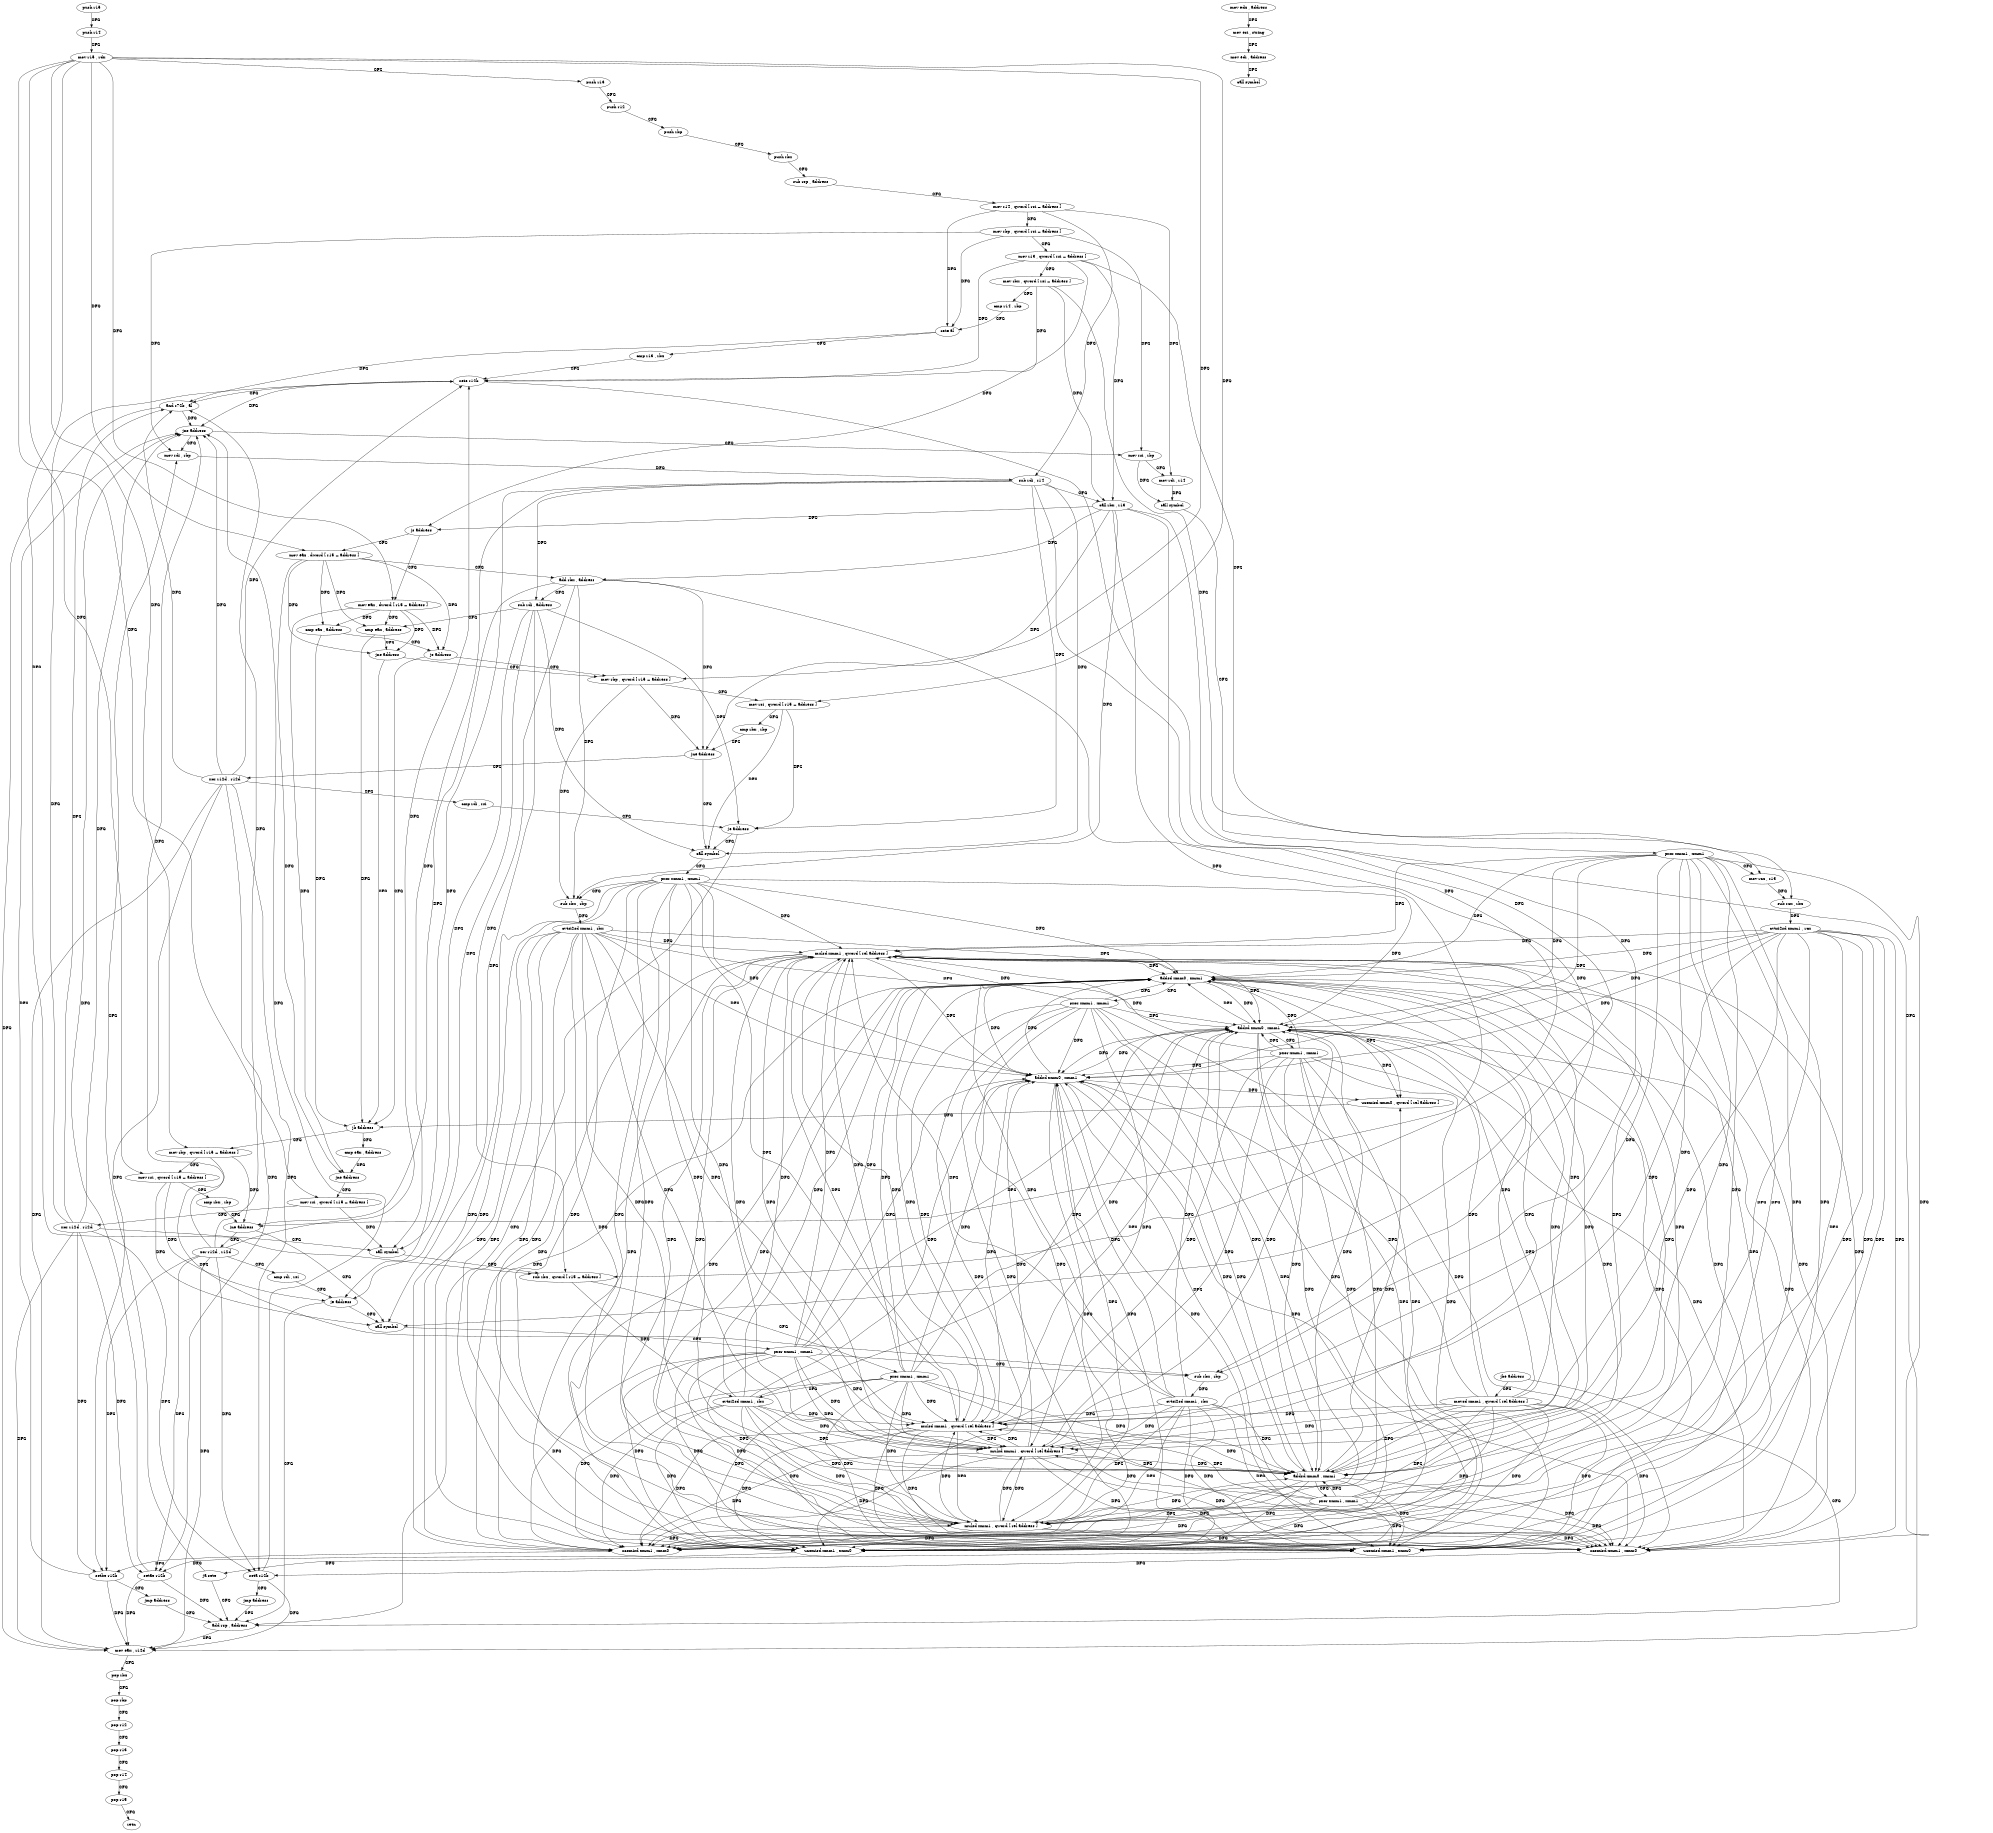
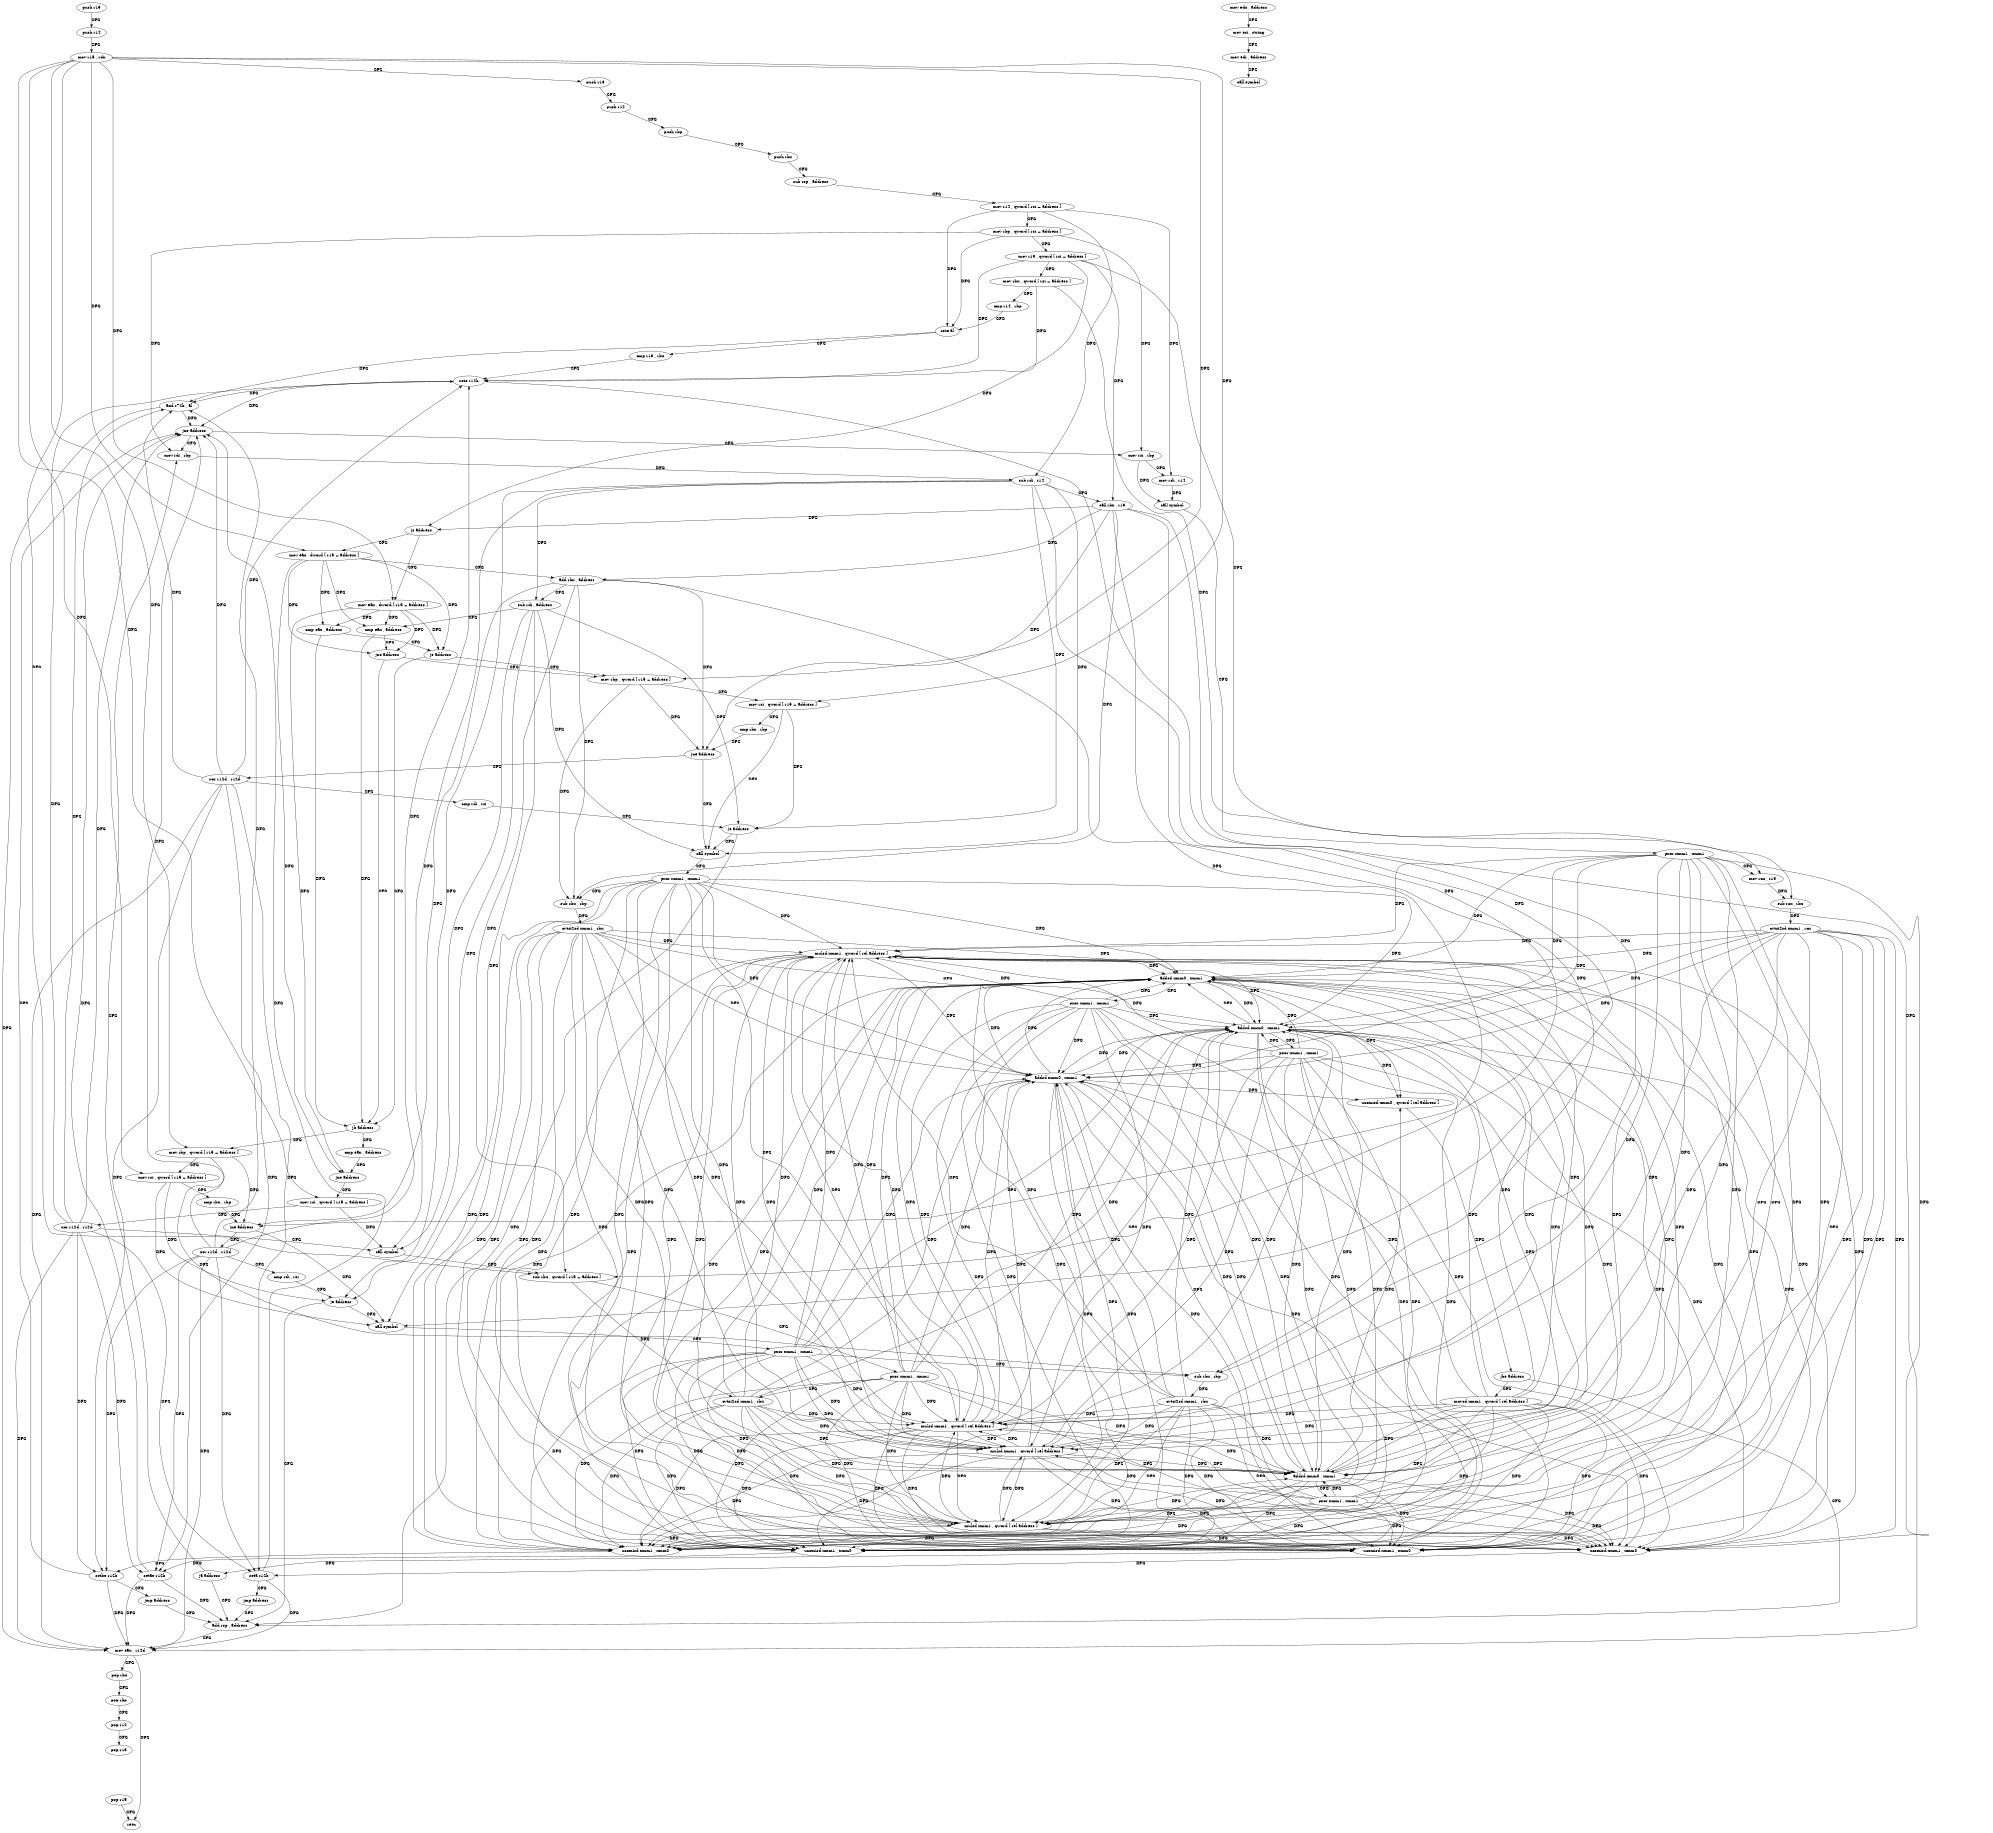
(1072, 393) -> none
(866, 1116) -> (1472, 1231)
(210, 1576) -> (210, 1576)
none -> (140, 1736)
(119, 1775) -> none
